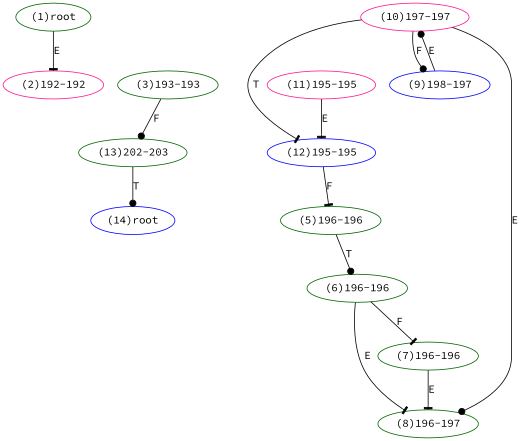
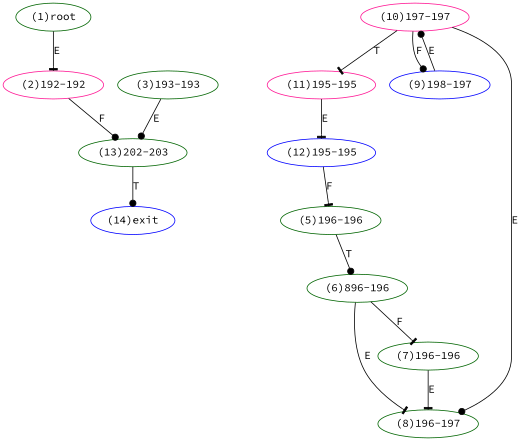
(265, 58) -> (370, 50)
none -> (91, 117)
(157, 119) -> (157, 119)
(133, 221) -> (133, 221)
(357, 288) -> (357, 288)
